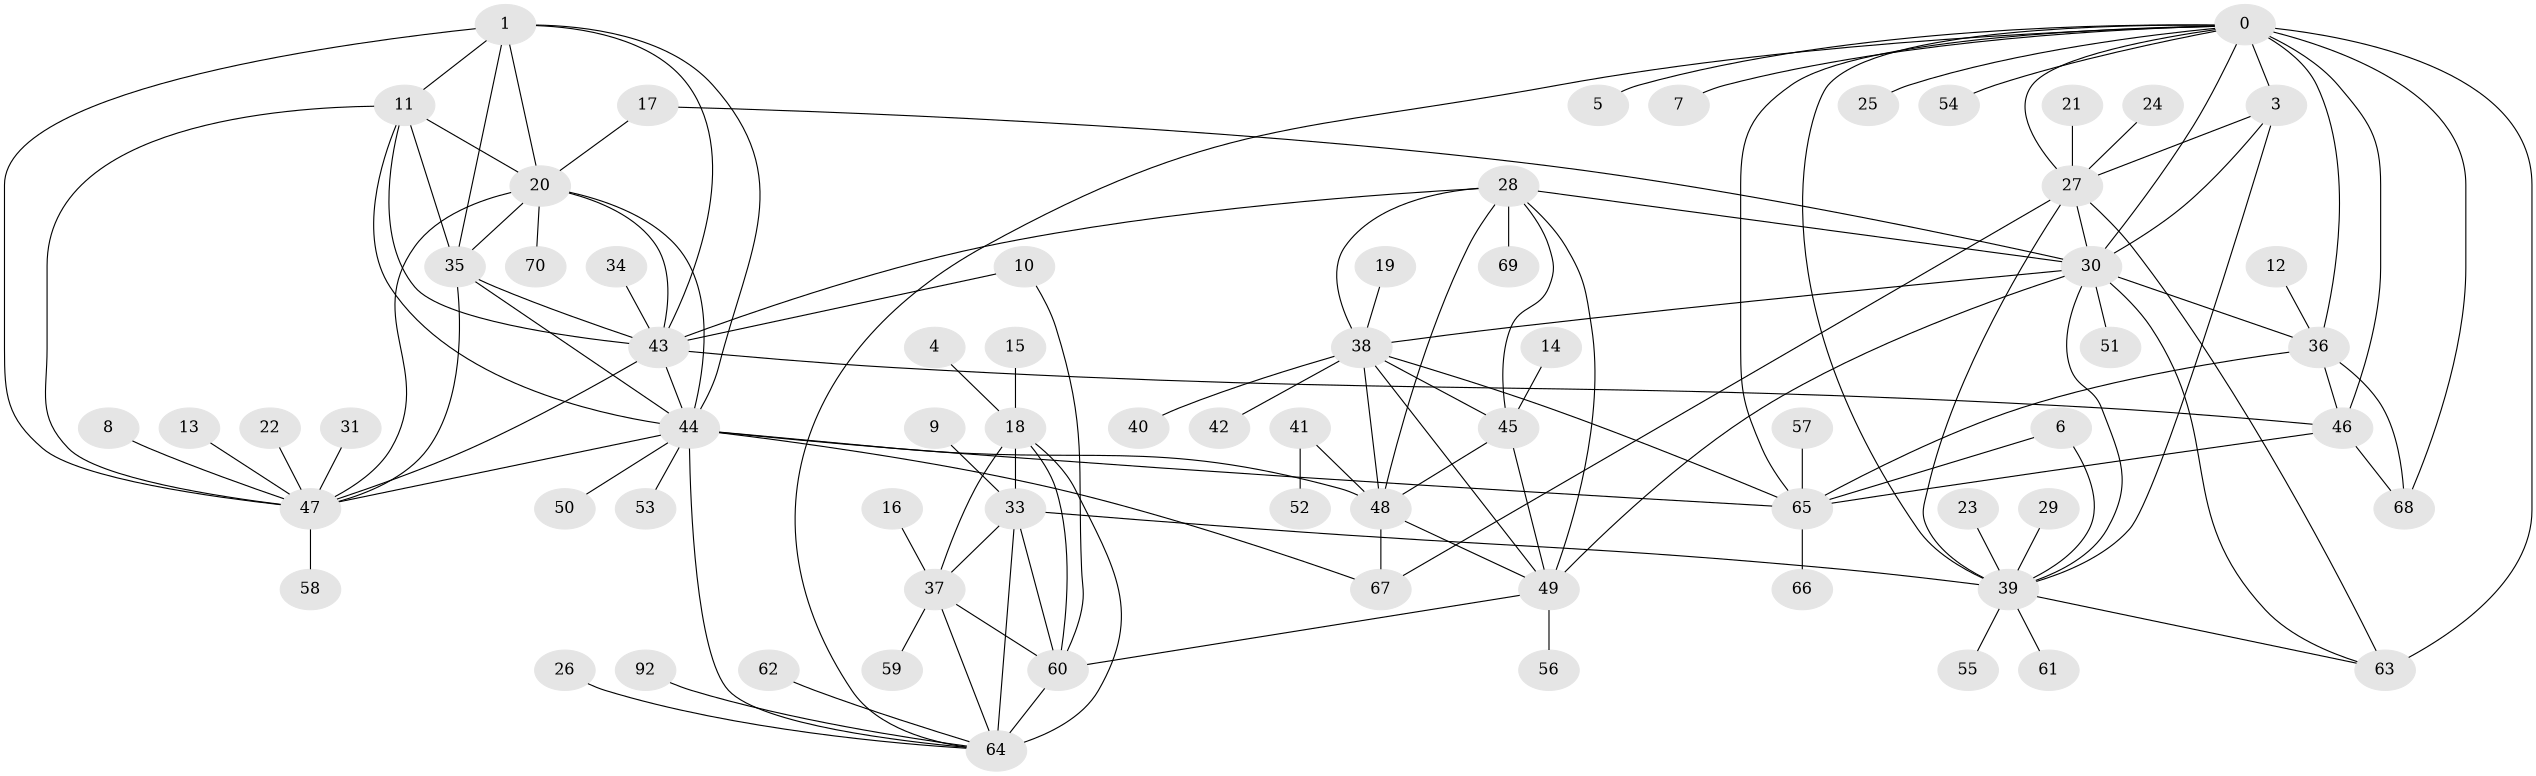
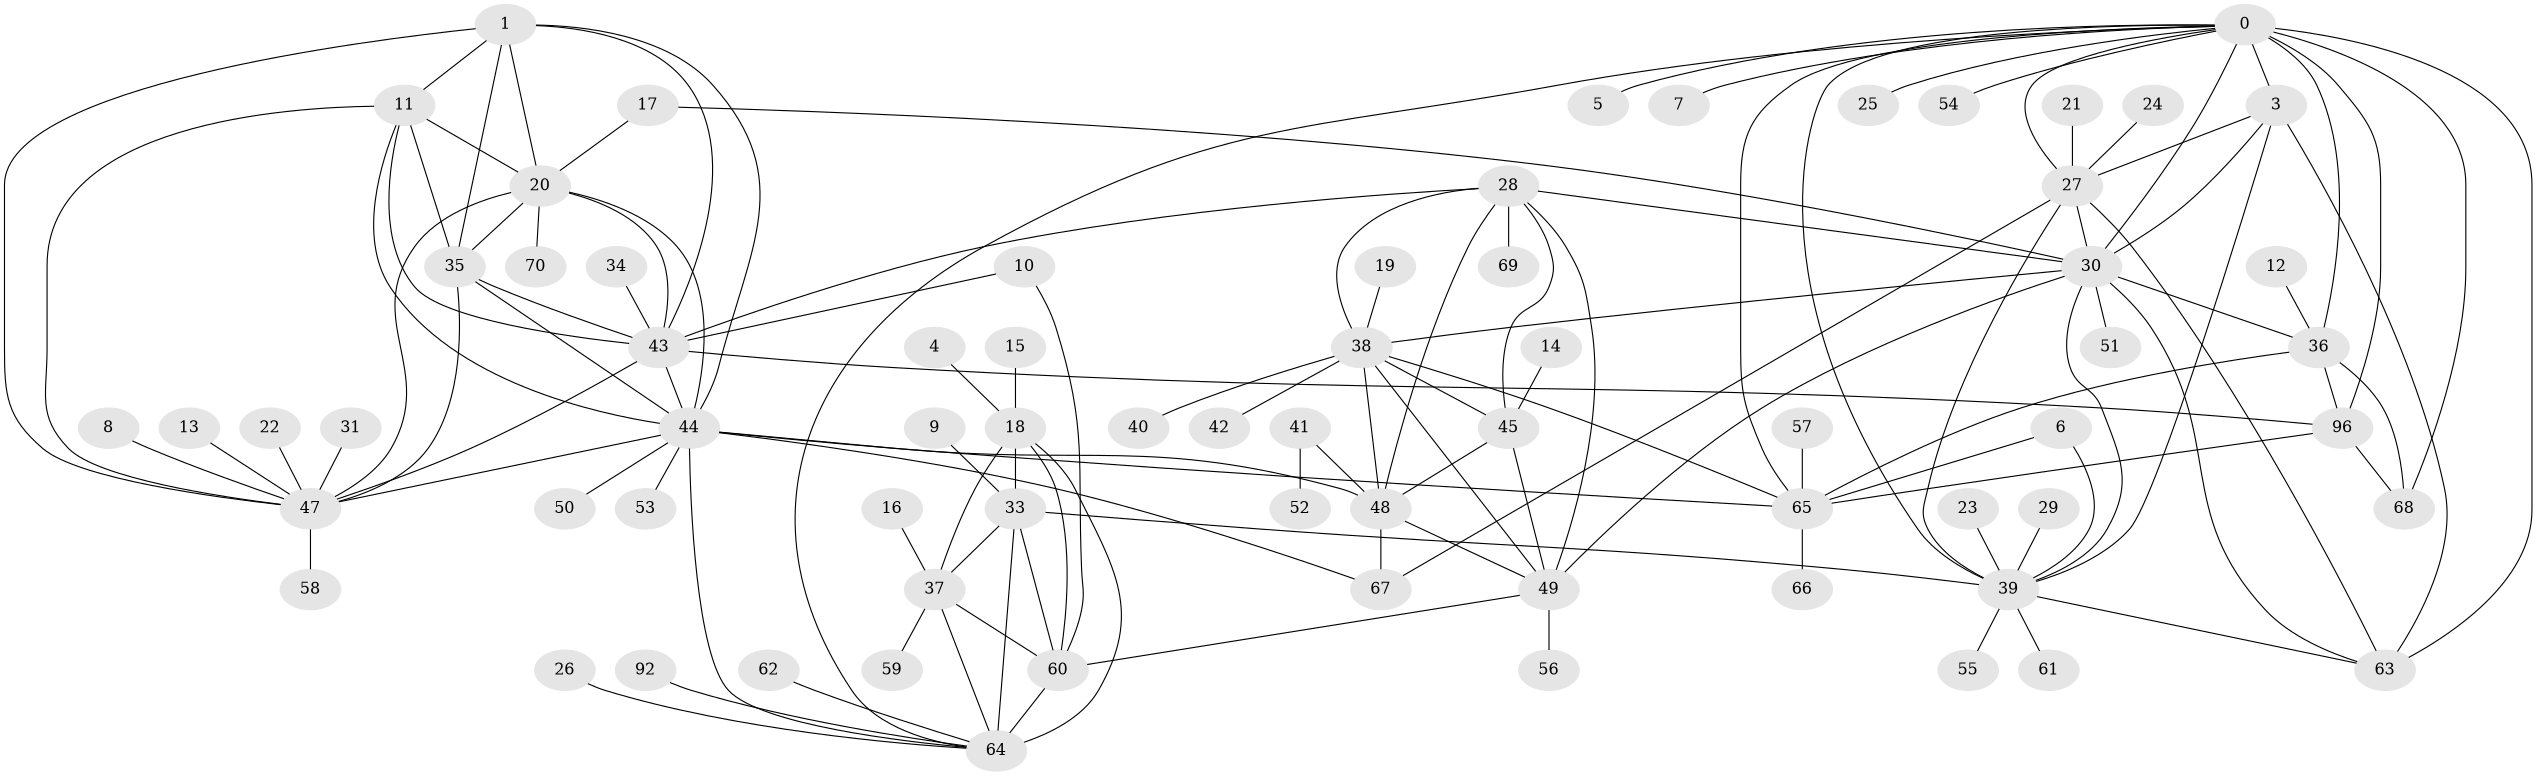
none -> (2413, 381)
(2343, 428) -> (2343, 428)
